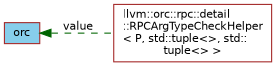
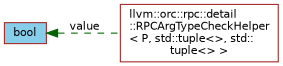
(22, 33) -> (25, 33)
